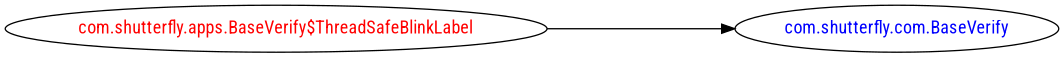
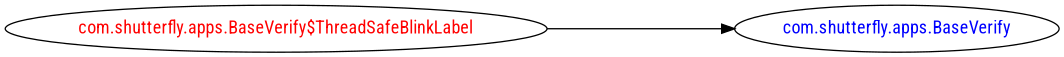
(897, 29) -> (897, 29)
